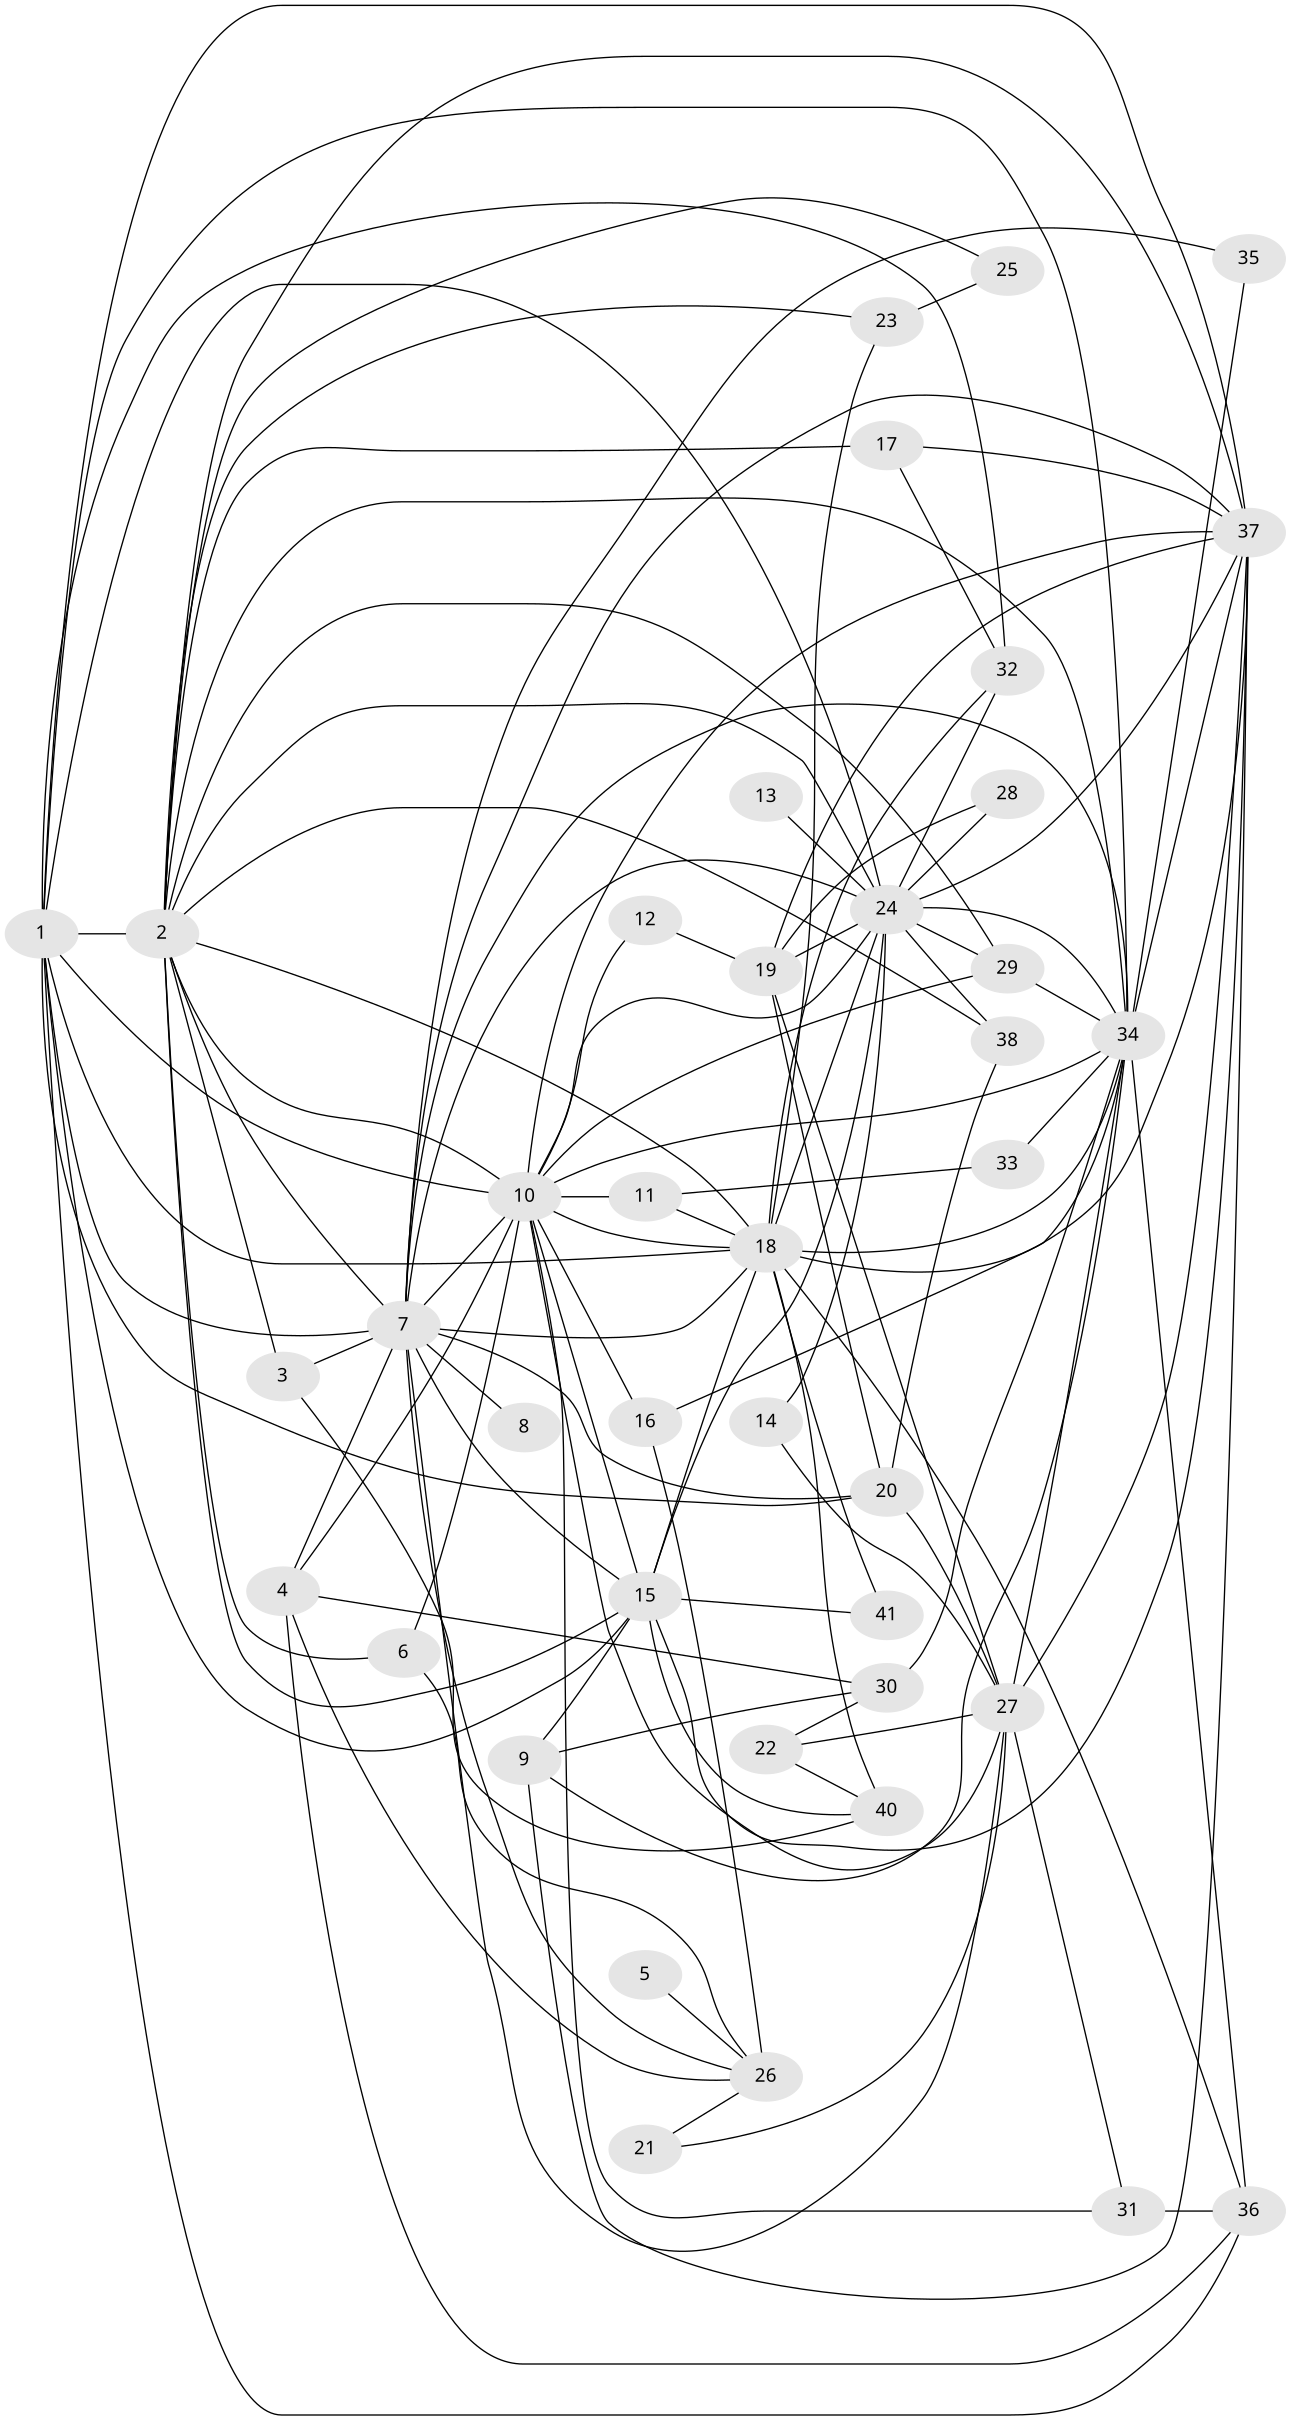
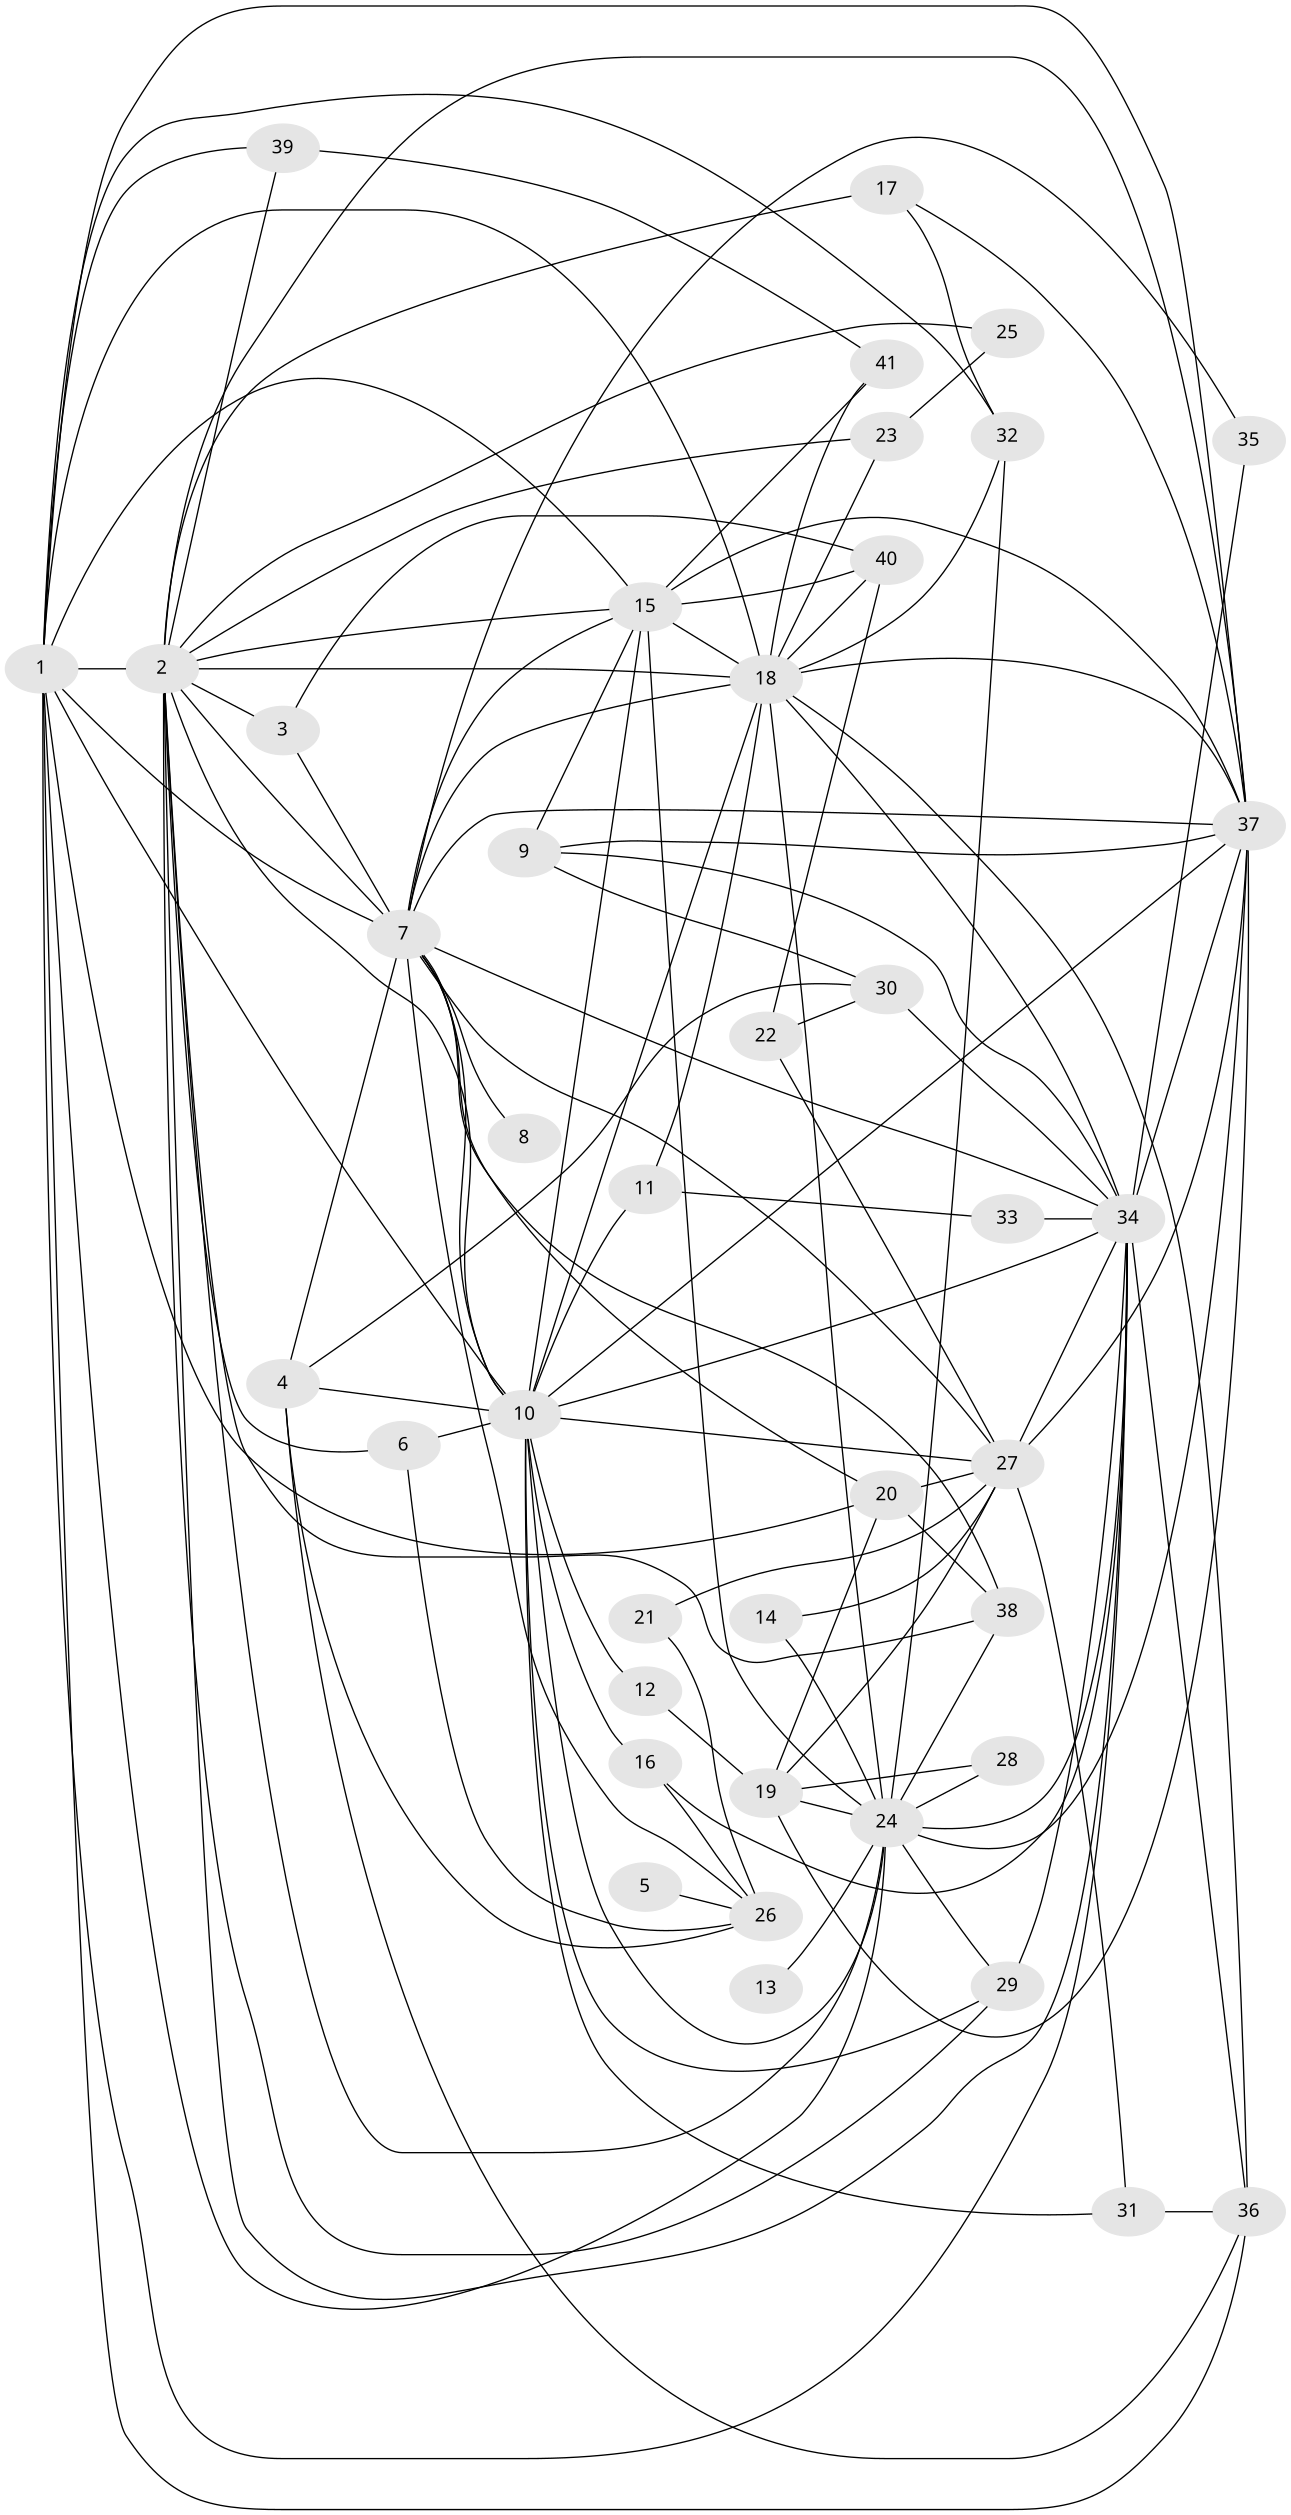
none -> (283, 148)
(530, 960) -> (640, 1301)
